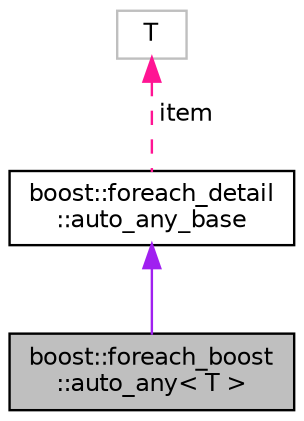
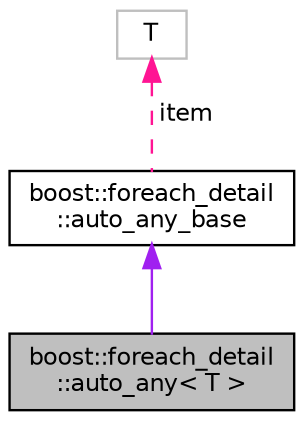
(152, 372) -> (152, 372)
